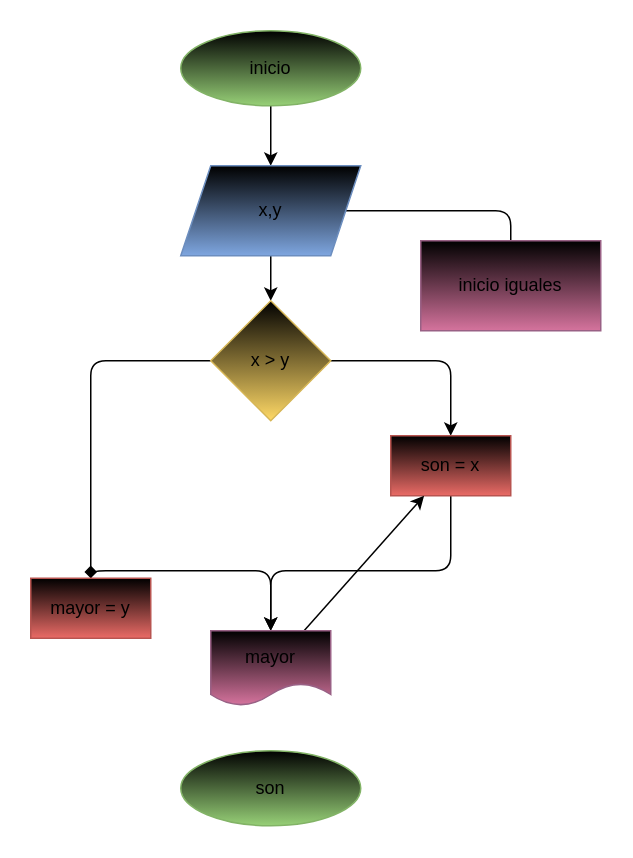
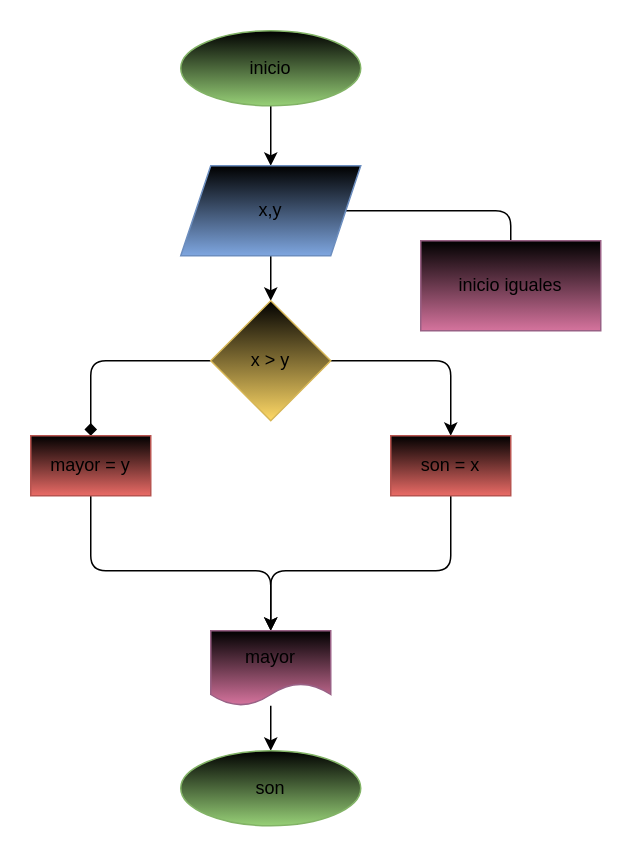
(361, 567) -> (271, 723)
(91, 608) -> (91, 466)
